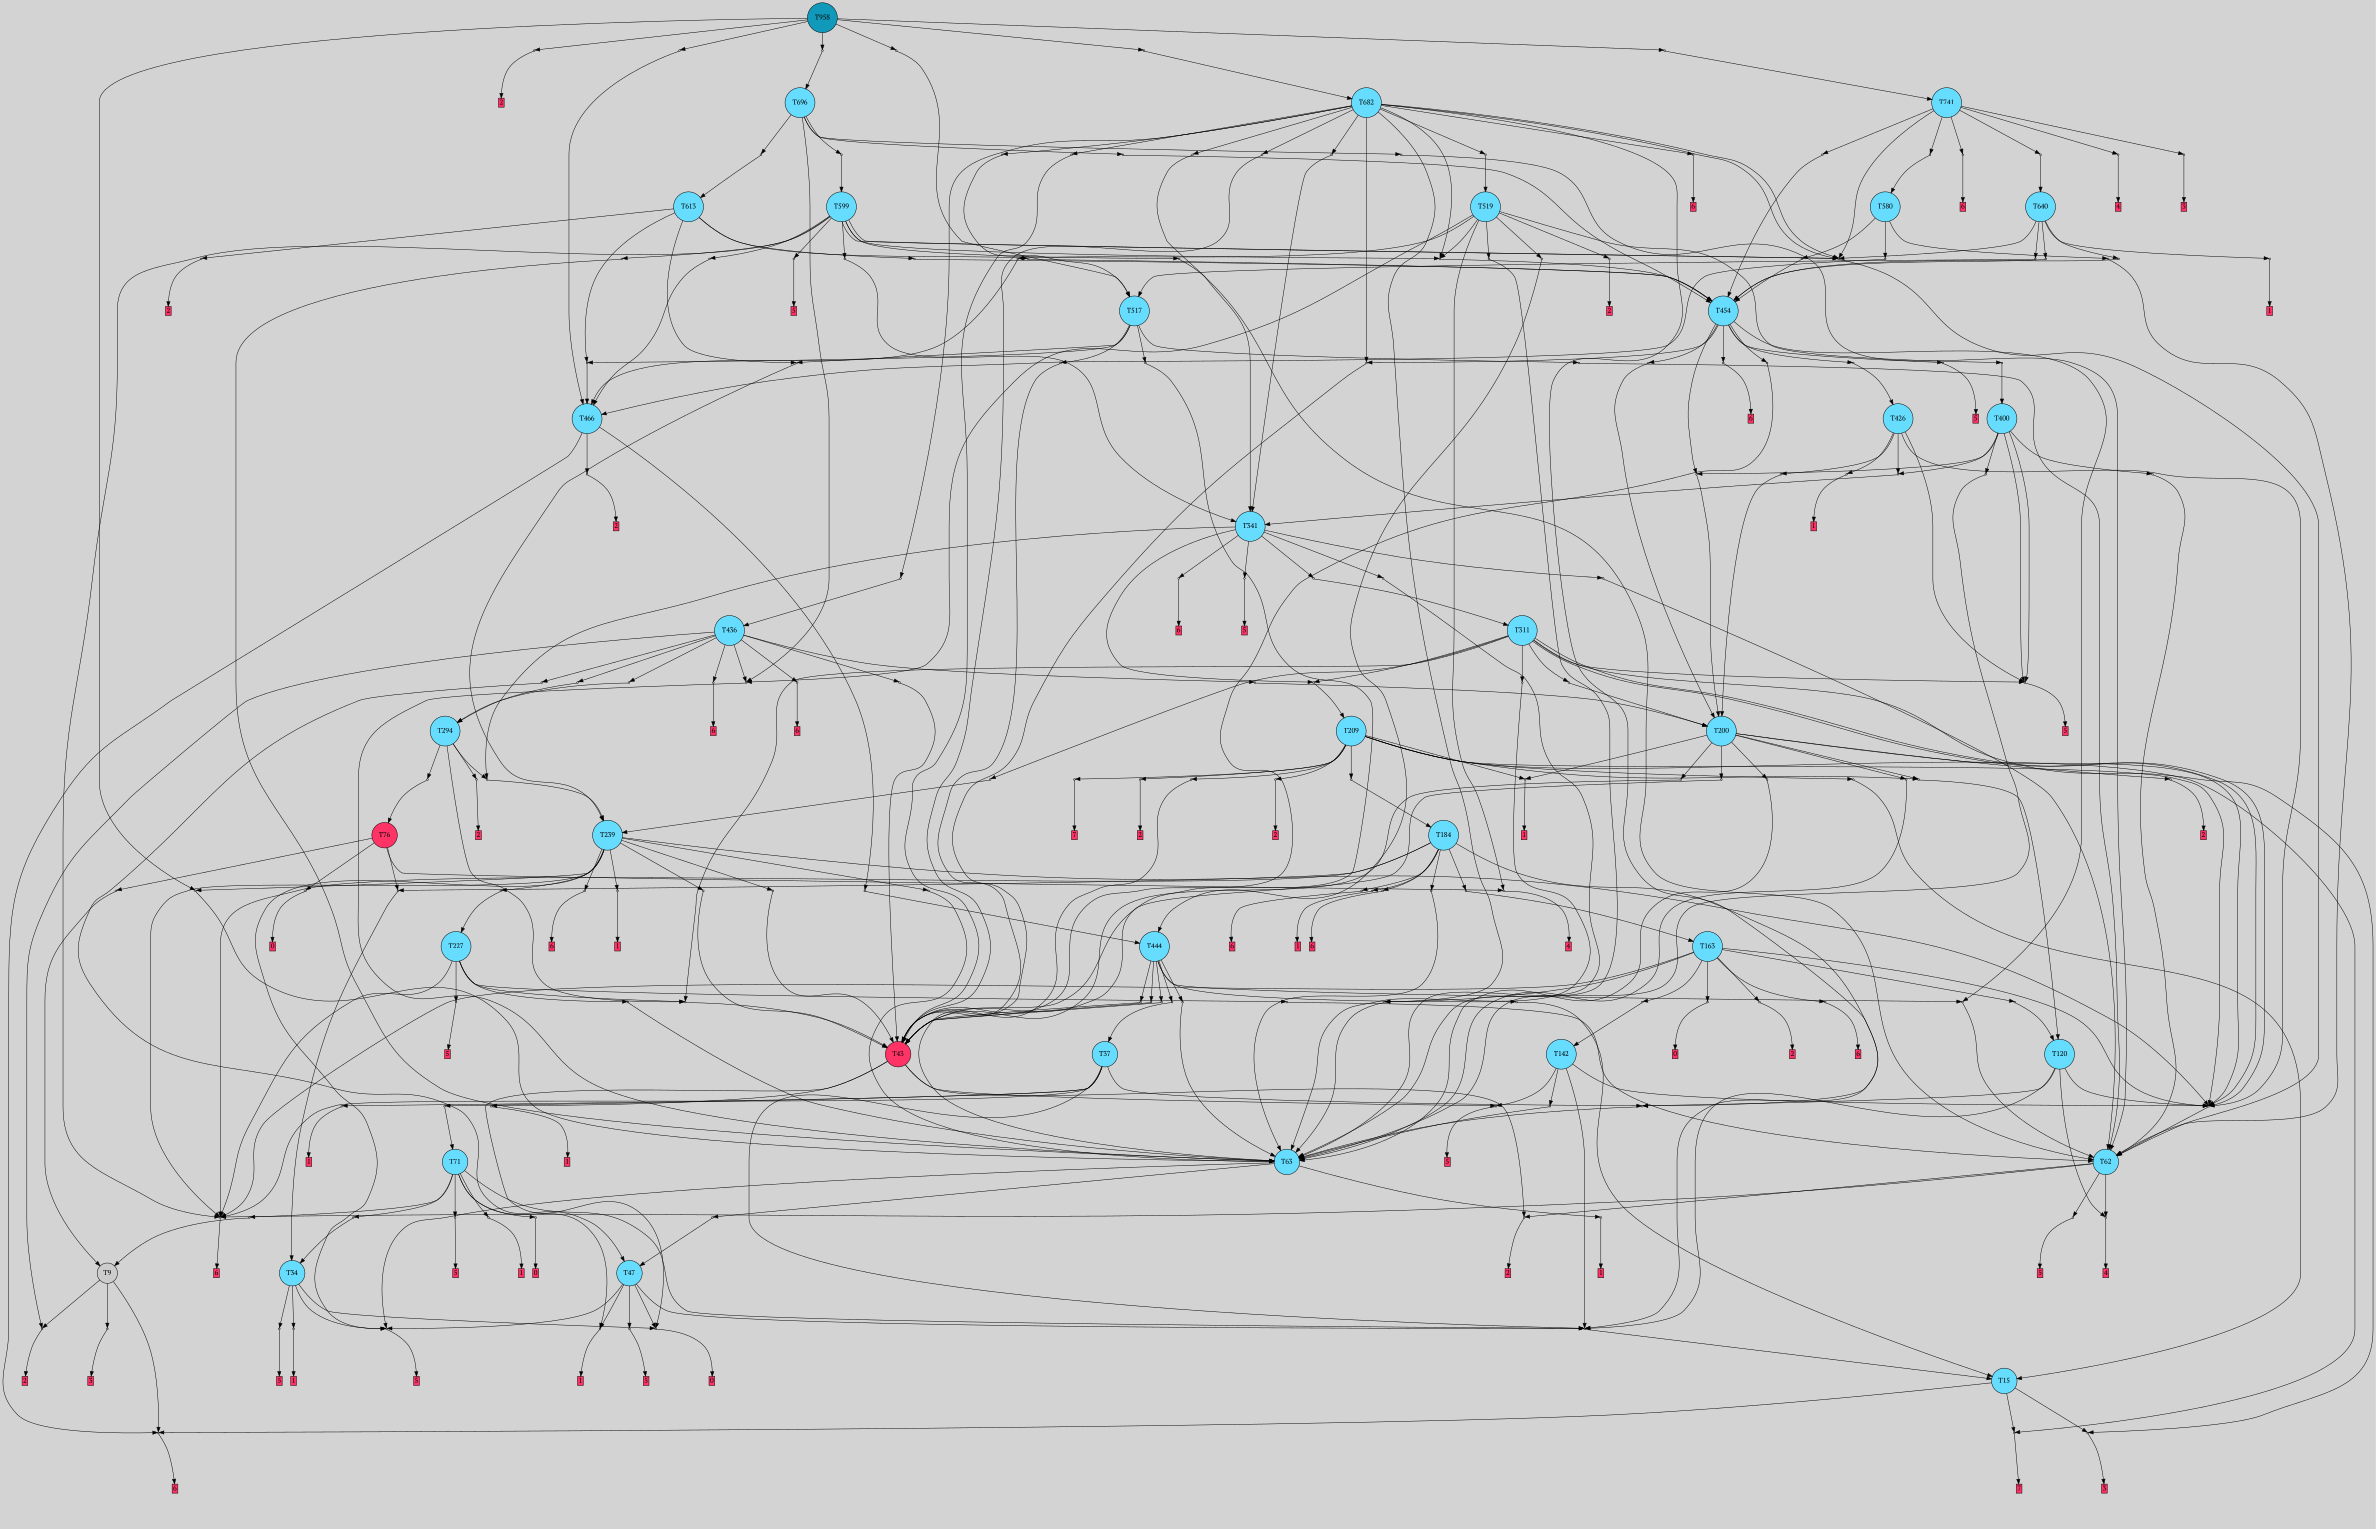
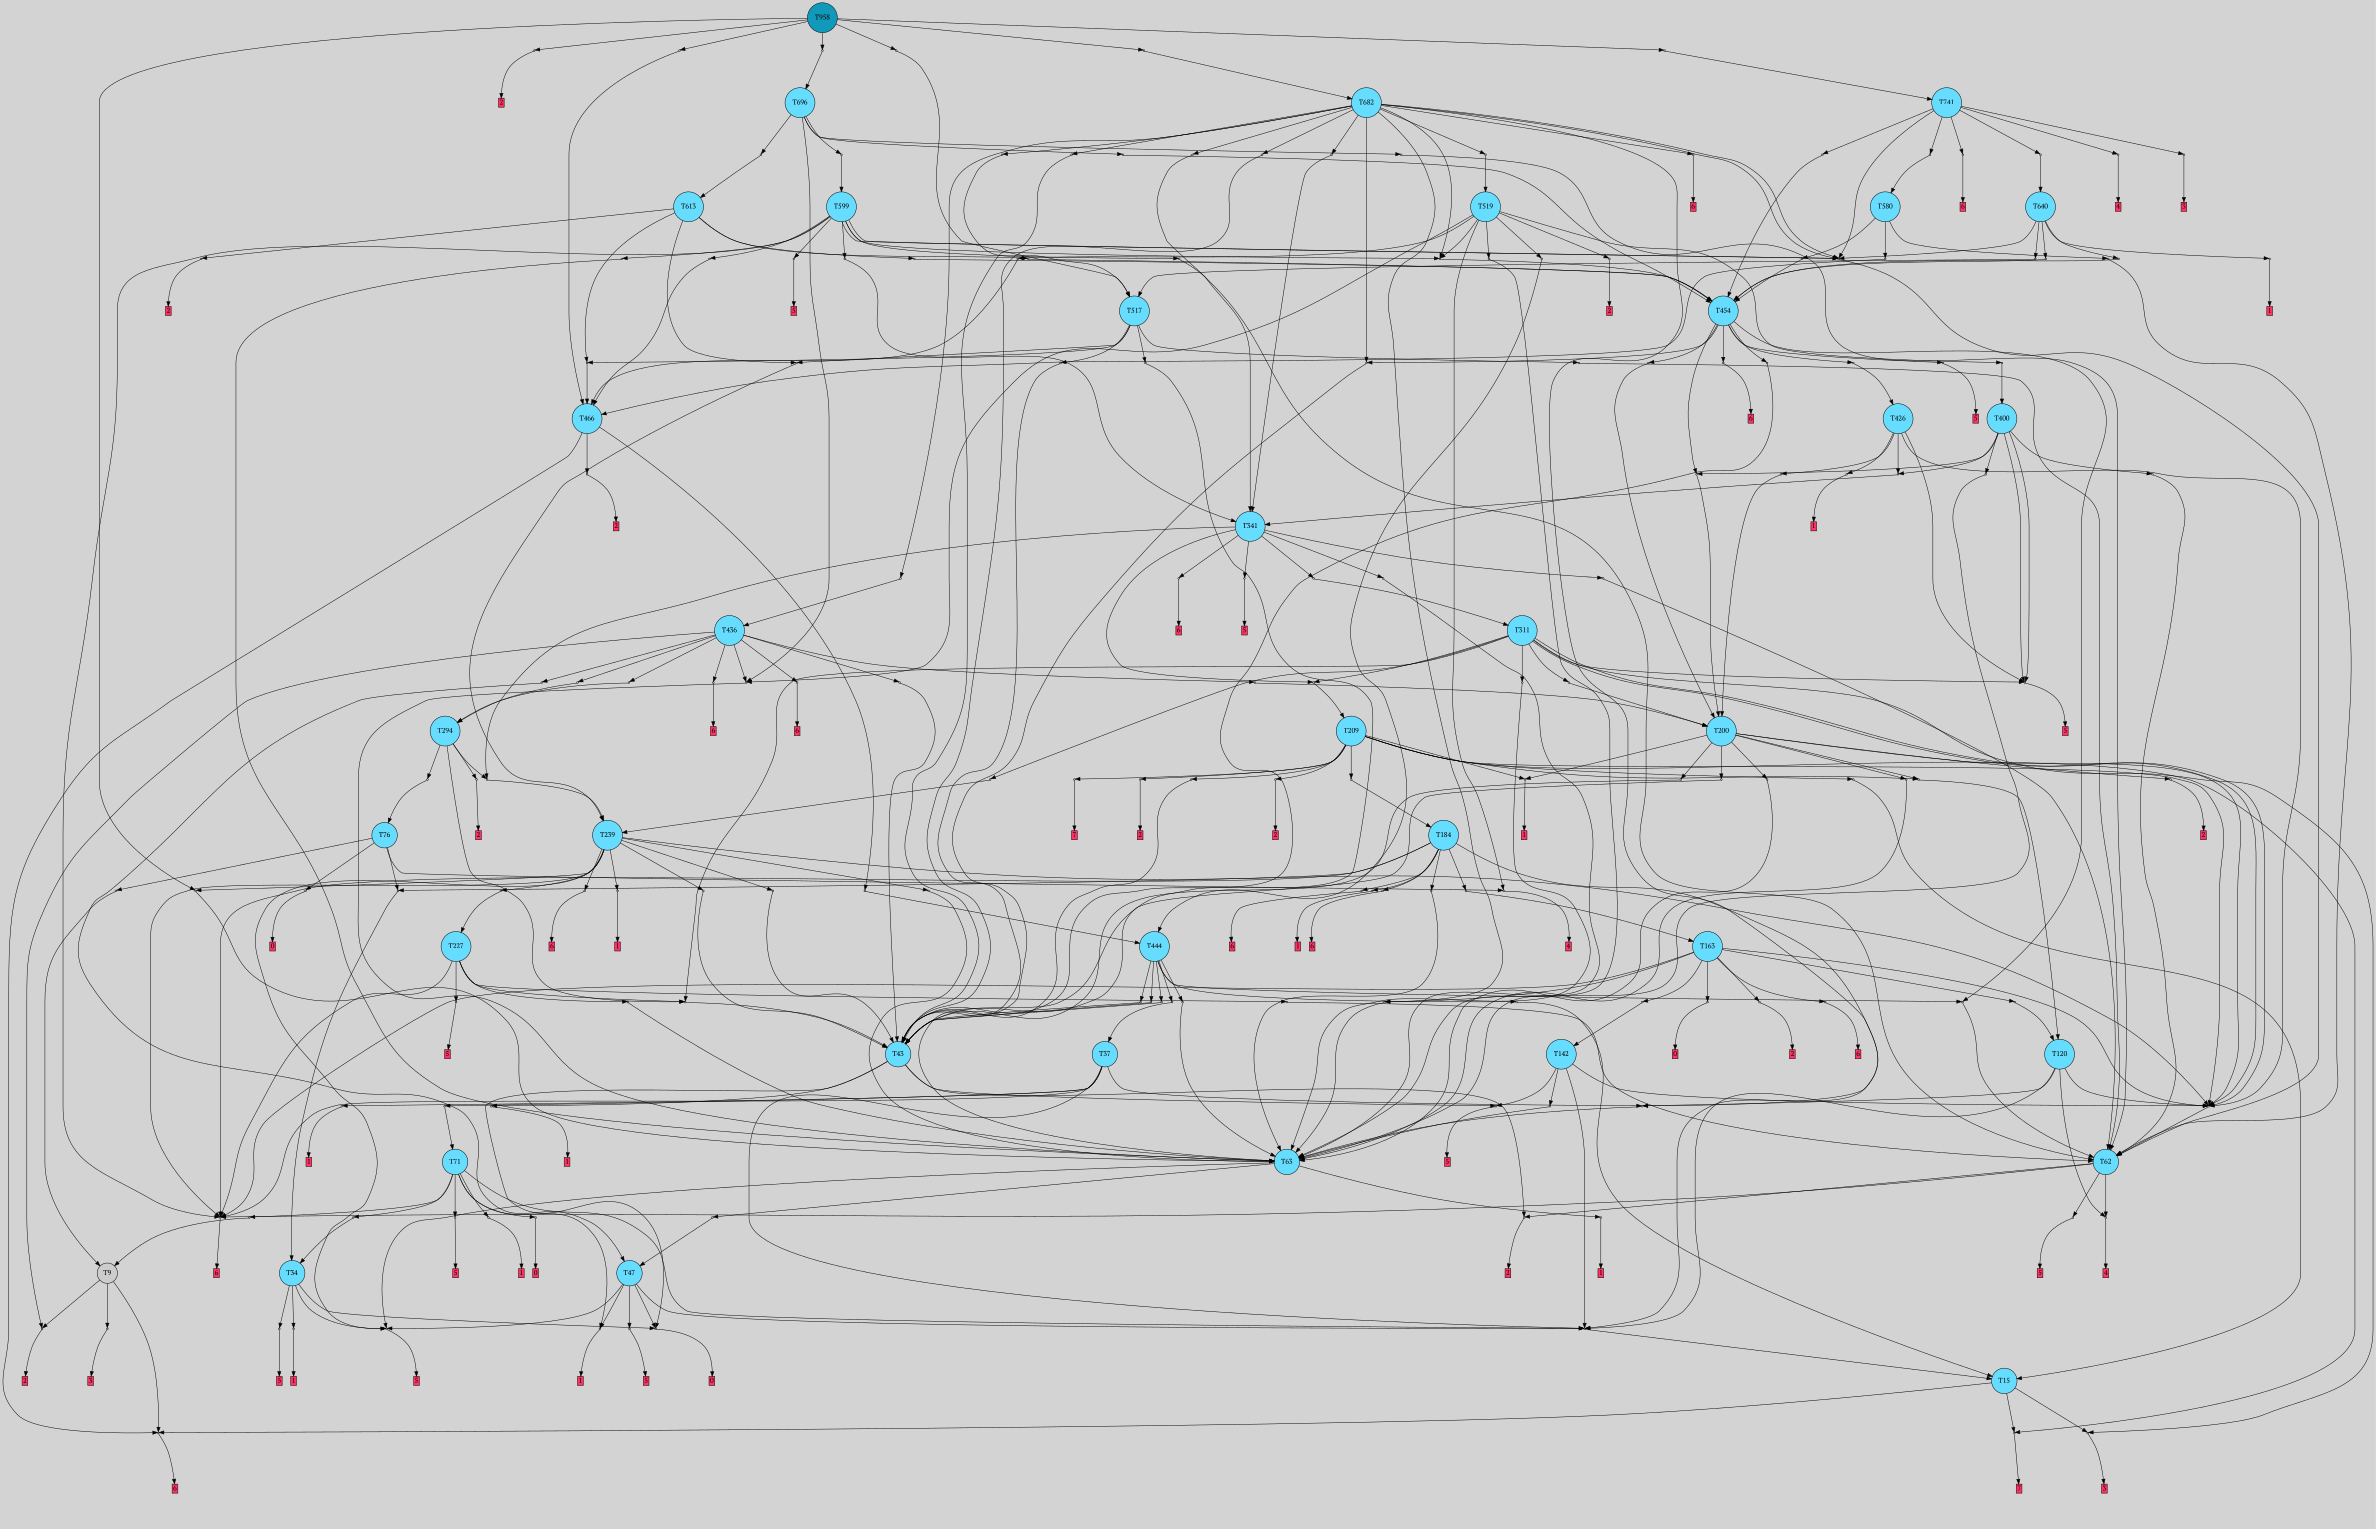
(385, 835) -> (385, 835)
(898, 1054) -> (898, 1054)
